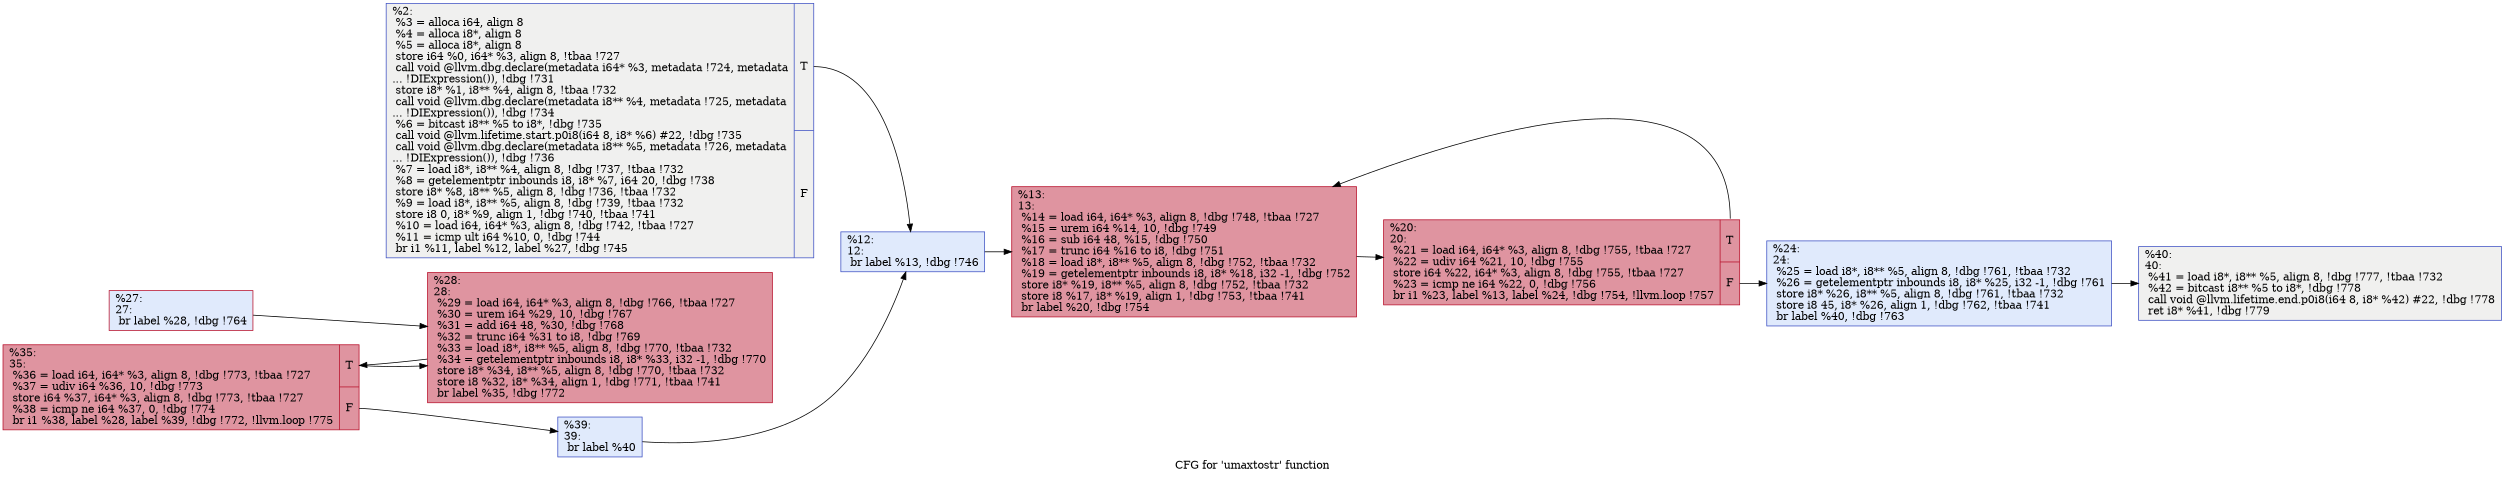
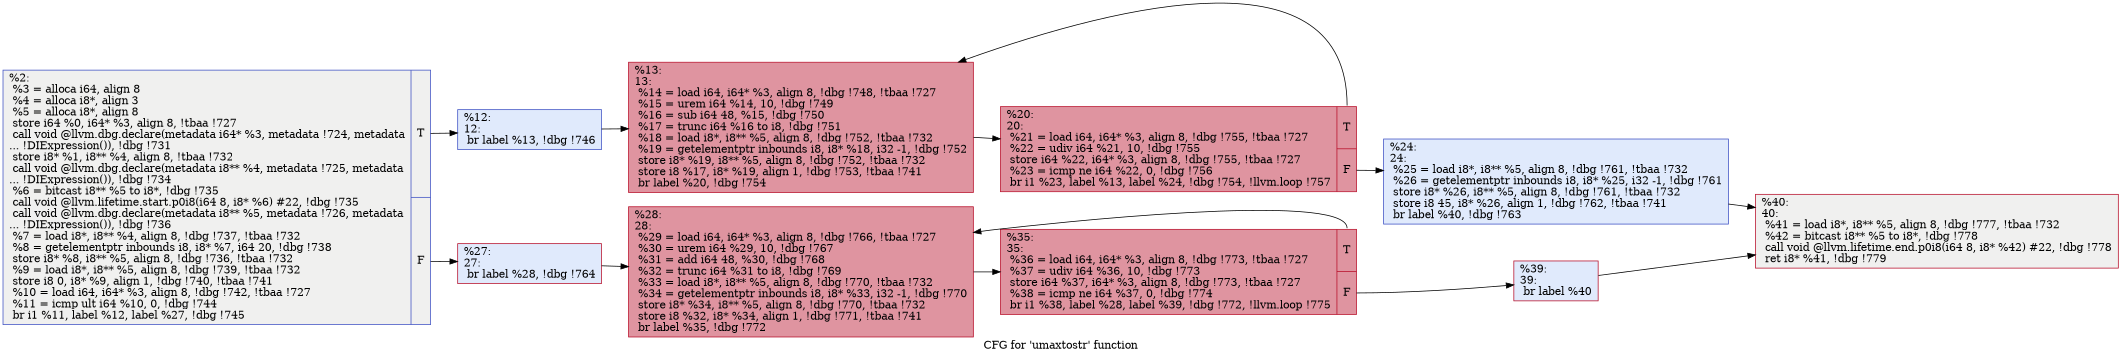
(457, 34) -> (74, 101)
none -> (440, 261)
(2320, 283) -> (1937, 231)
(807, 414) -> (1673, 266)
(600, 437) -> (1556, 281)
